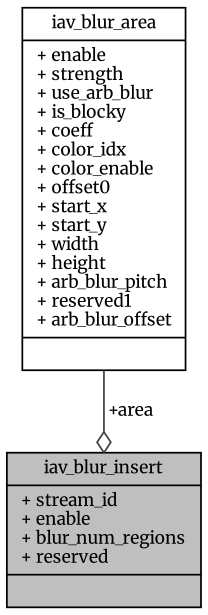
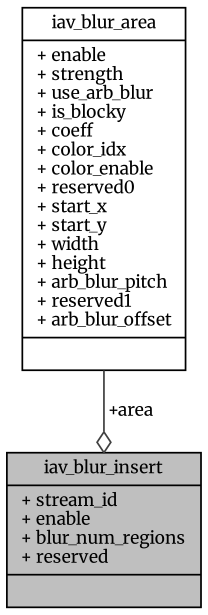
(74, 188) -> (86, 188)
